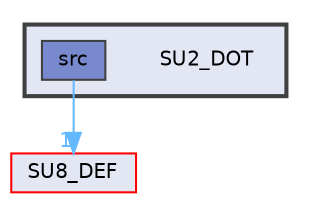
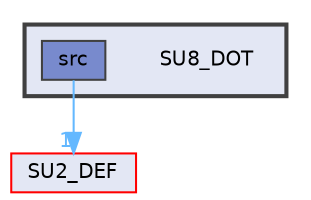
(207, 60) -> (207, 60)
(74, 173) -> (74, 173)
